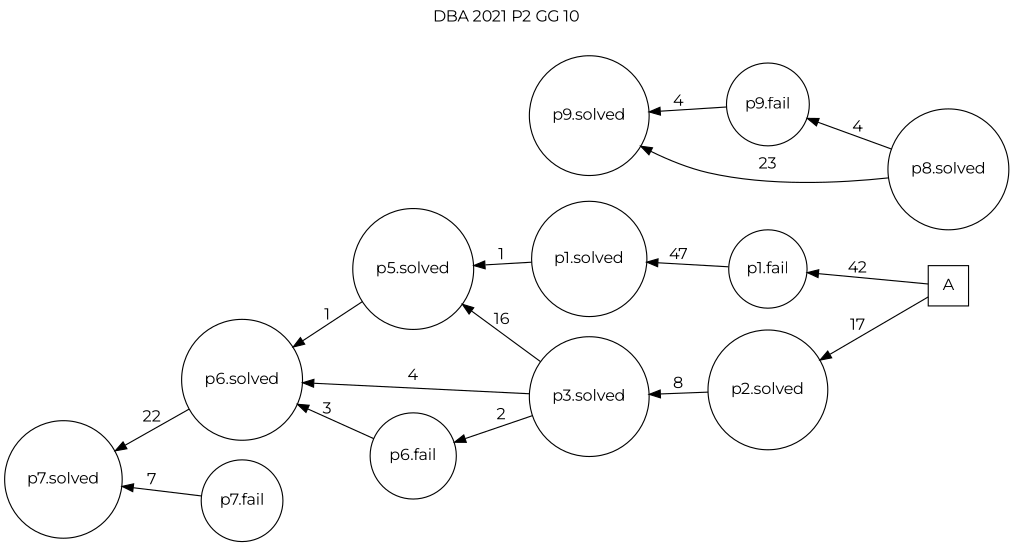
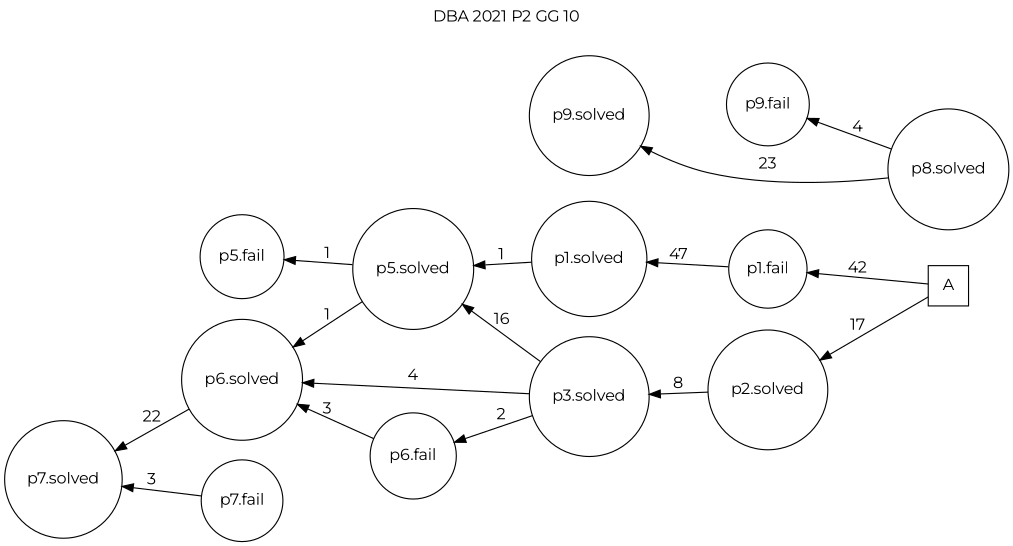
(693, 109) -> none
none -> (242, 257)
(152, 480) -> (152, 480)
